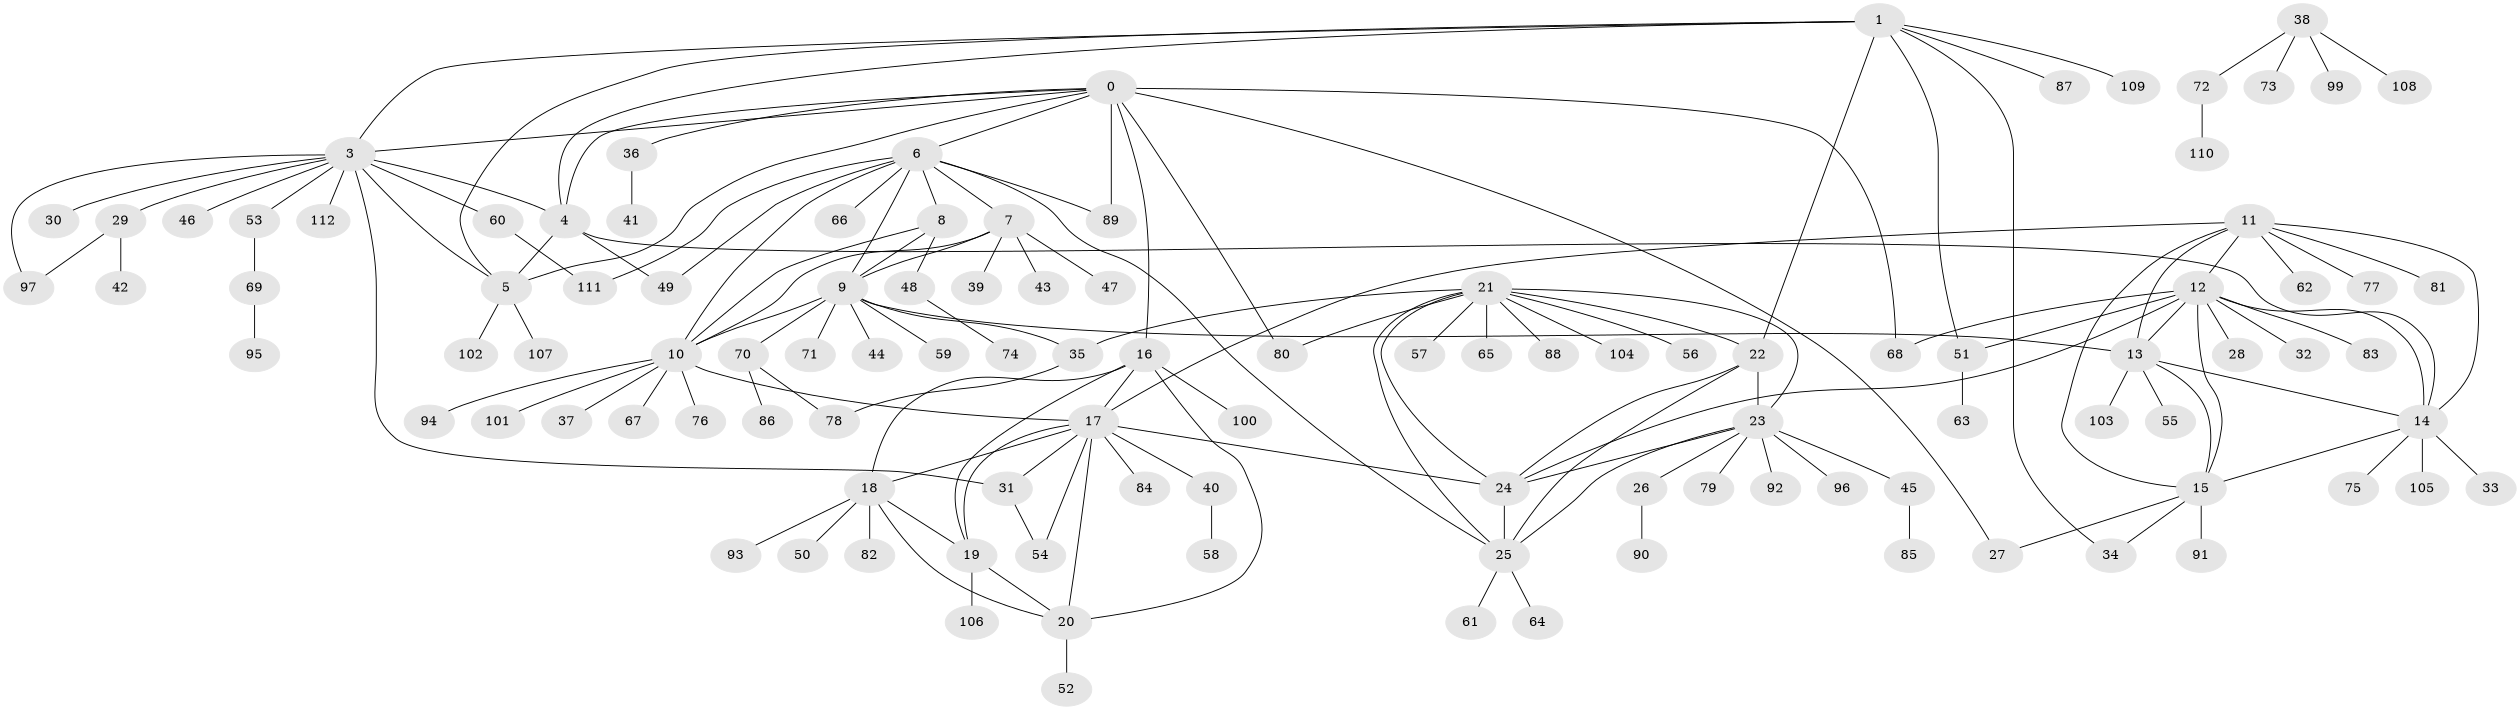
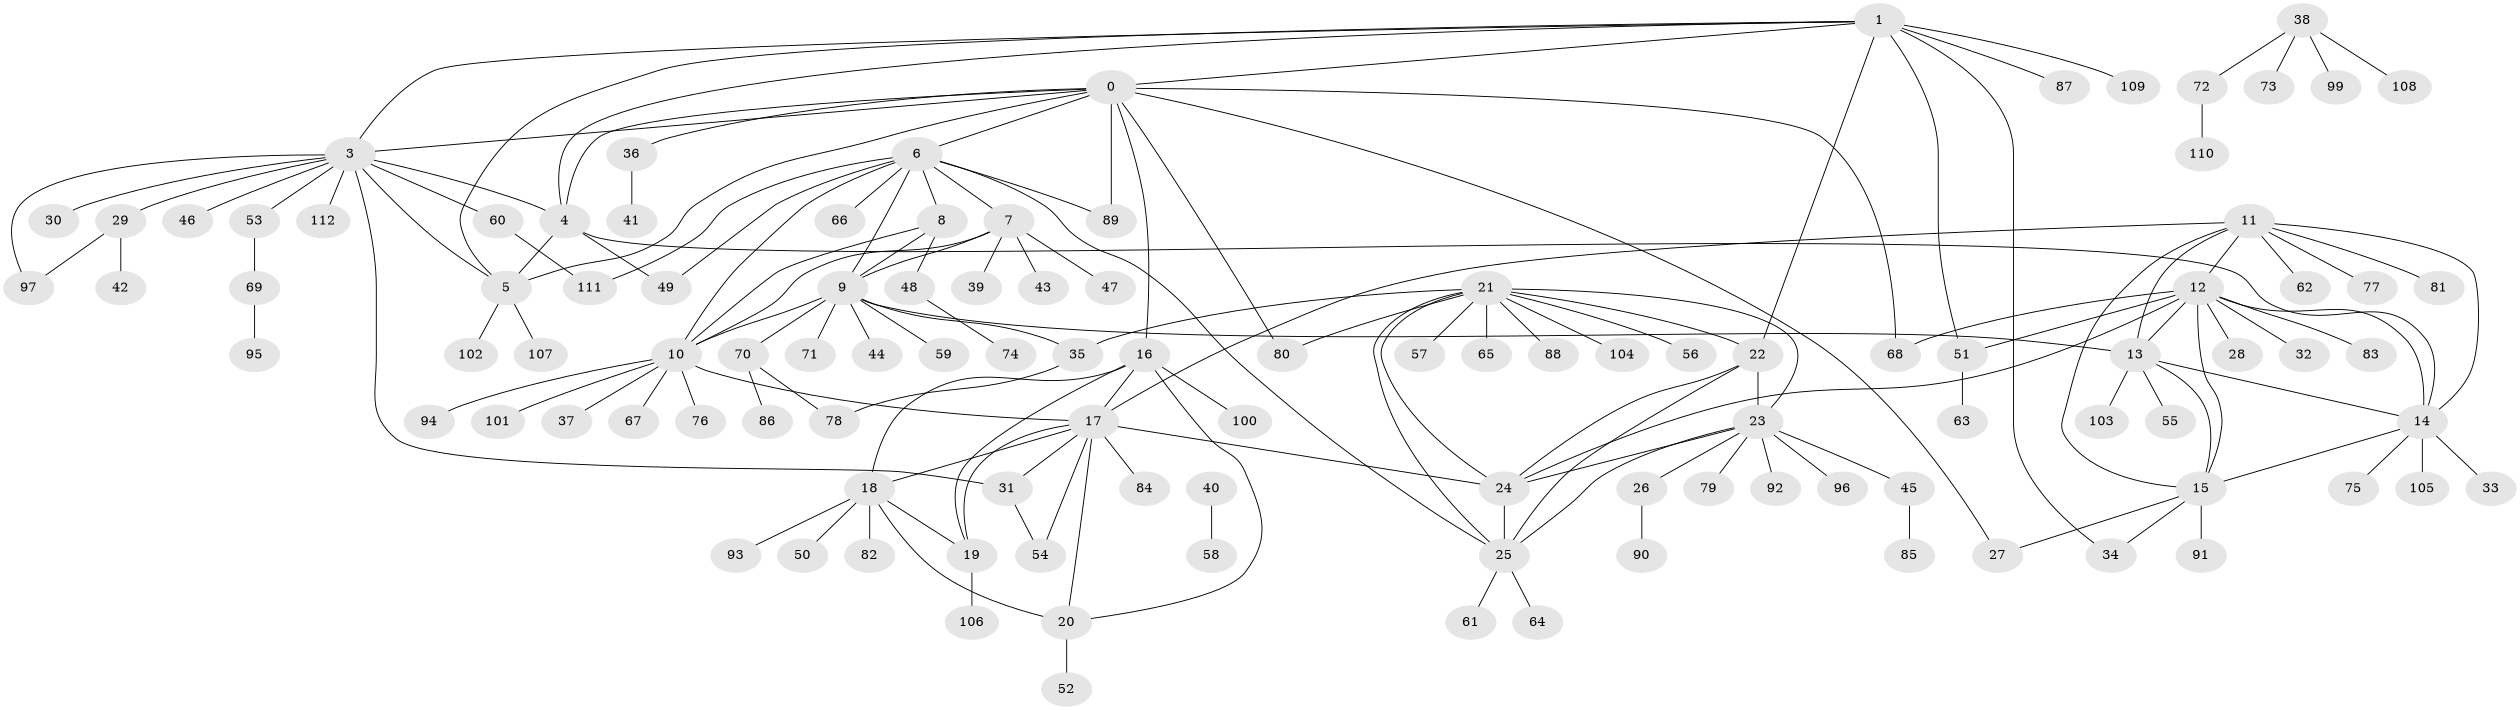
none -> (1496, 54)
(1152, 455) -> none
(1019, 589) -> none
